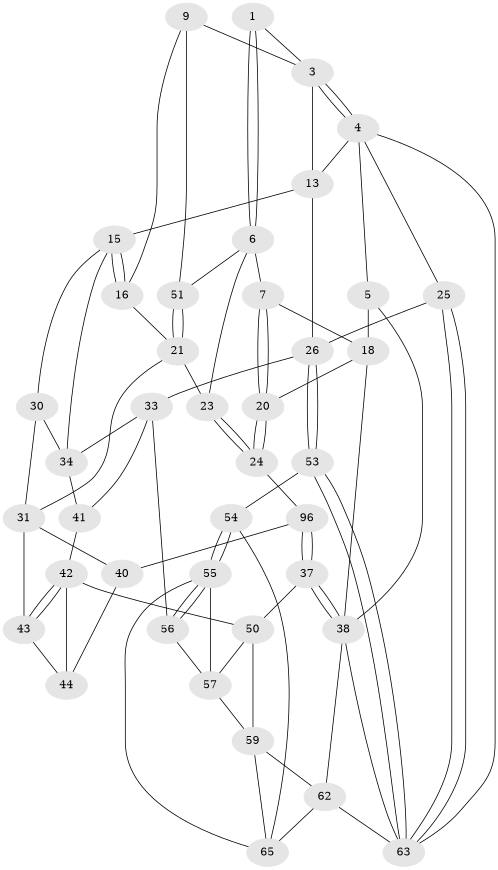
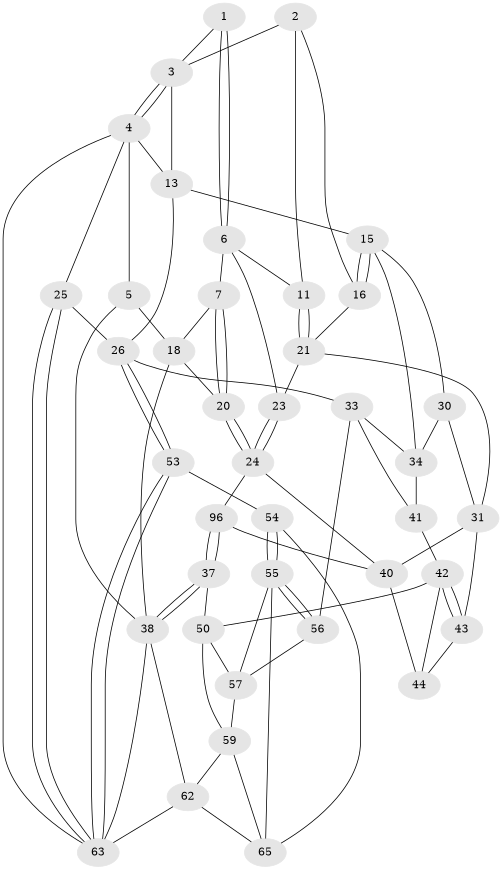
(186, 17) -> (296, 17)
(178, 296) -> (304, 296)
none -> (320, 518)
